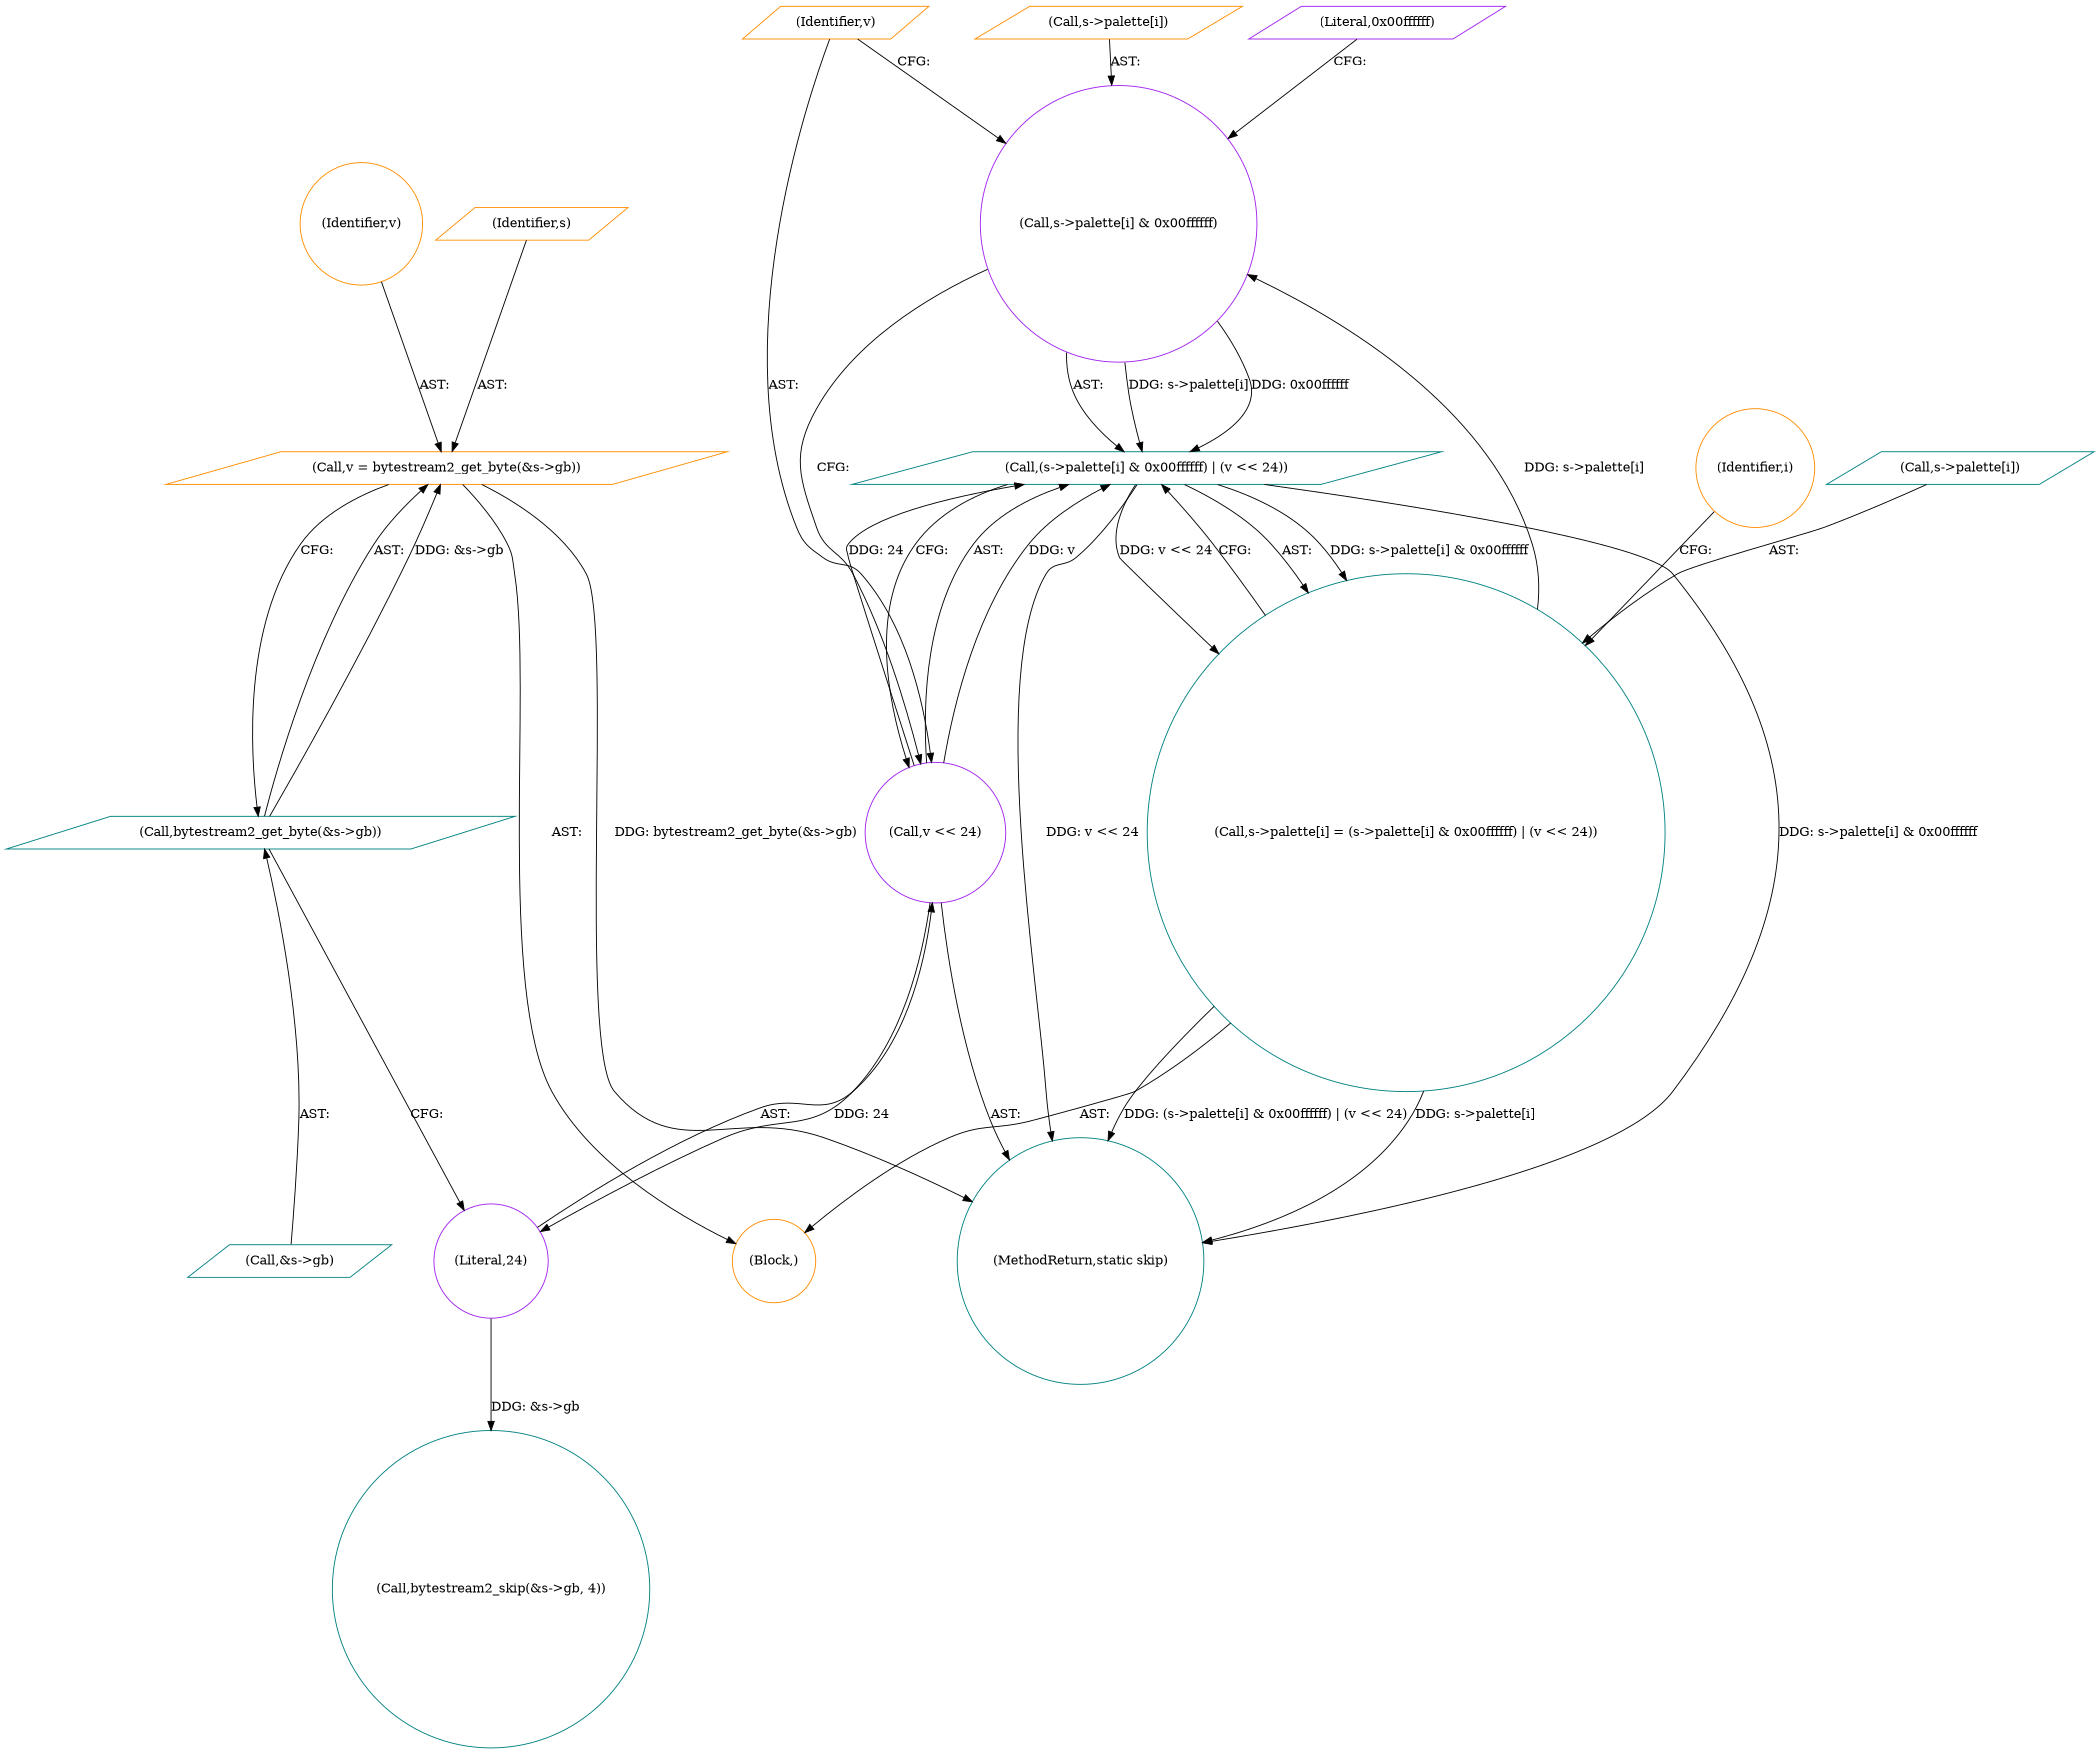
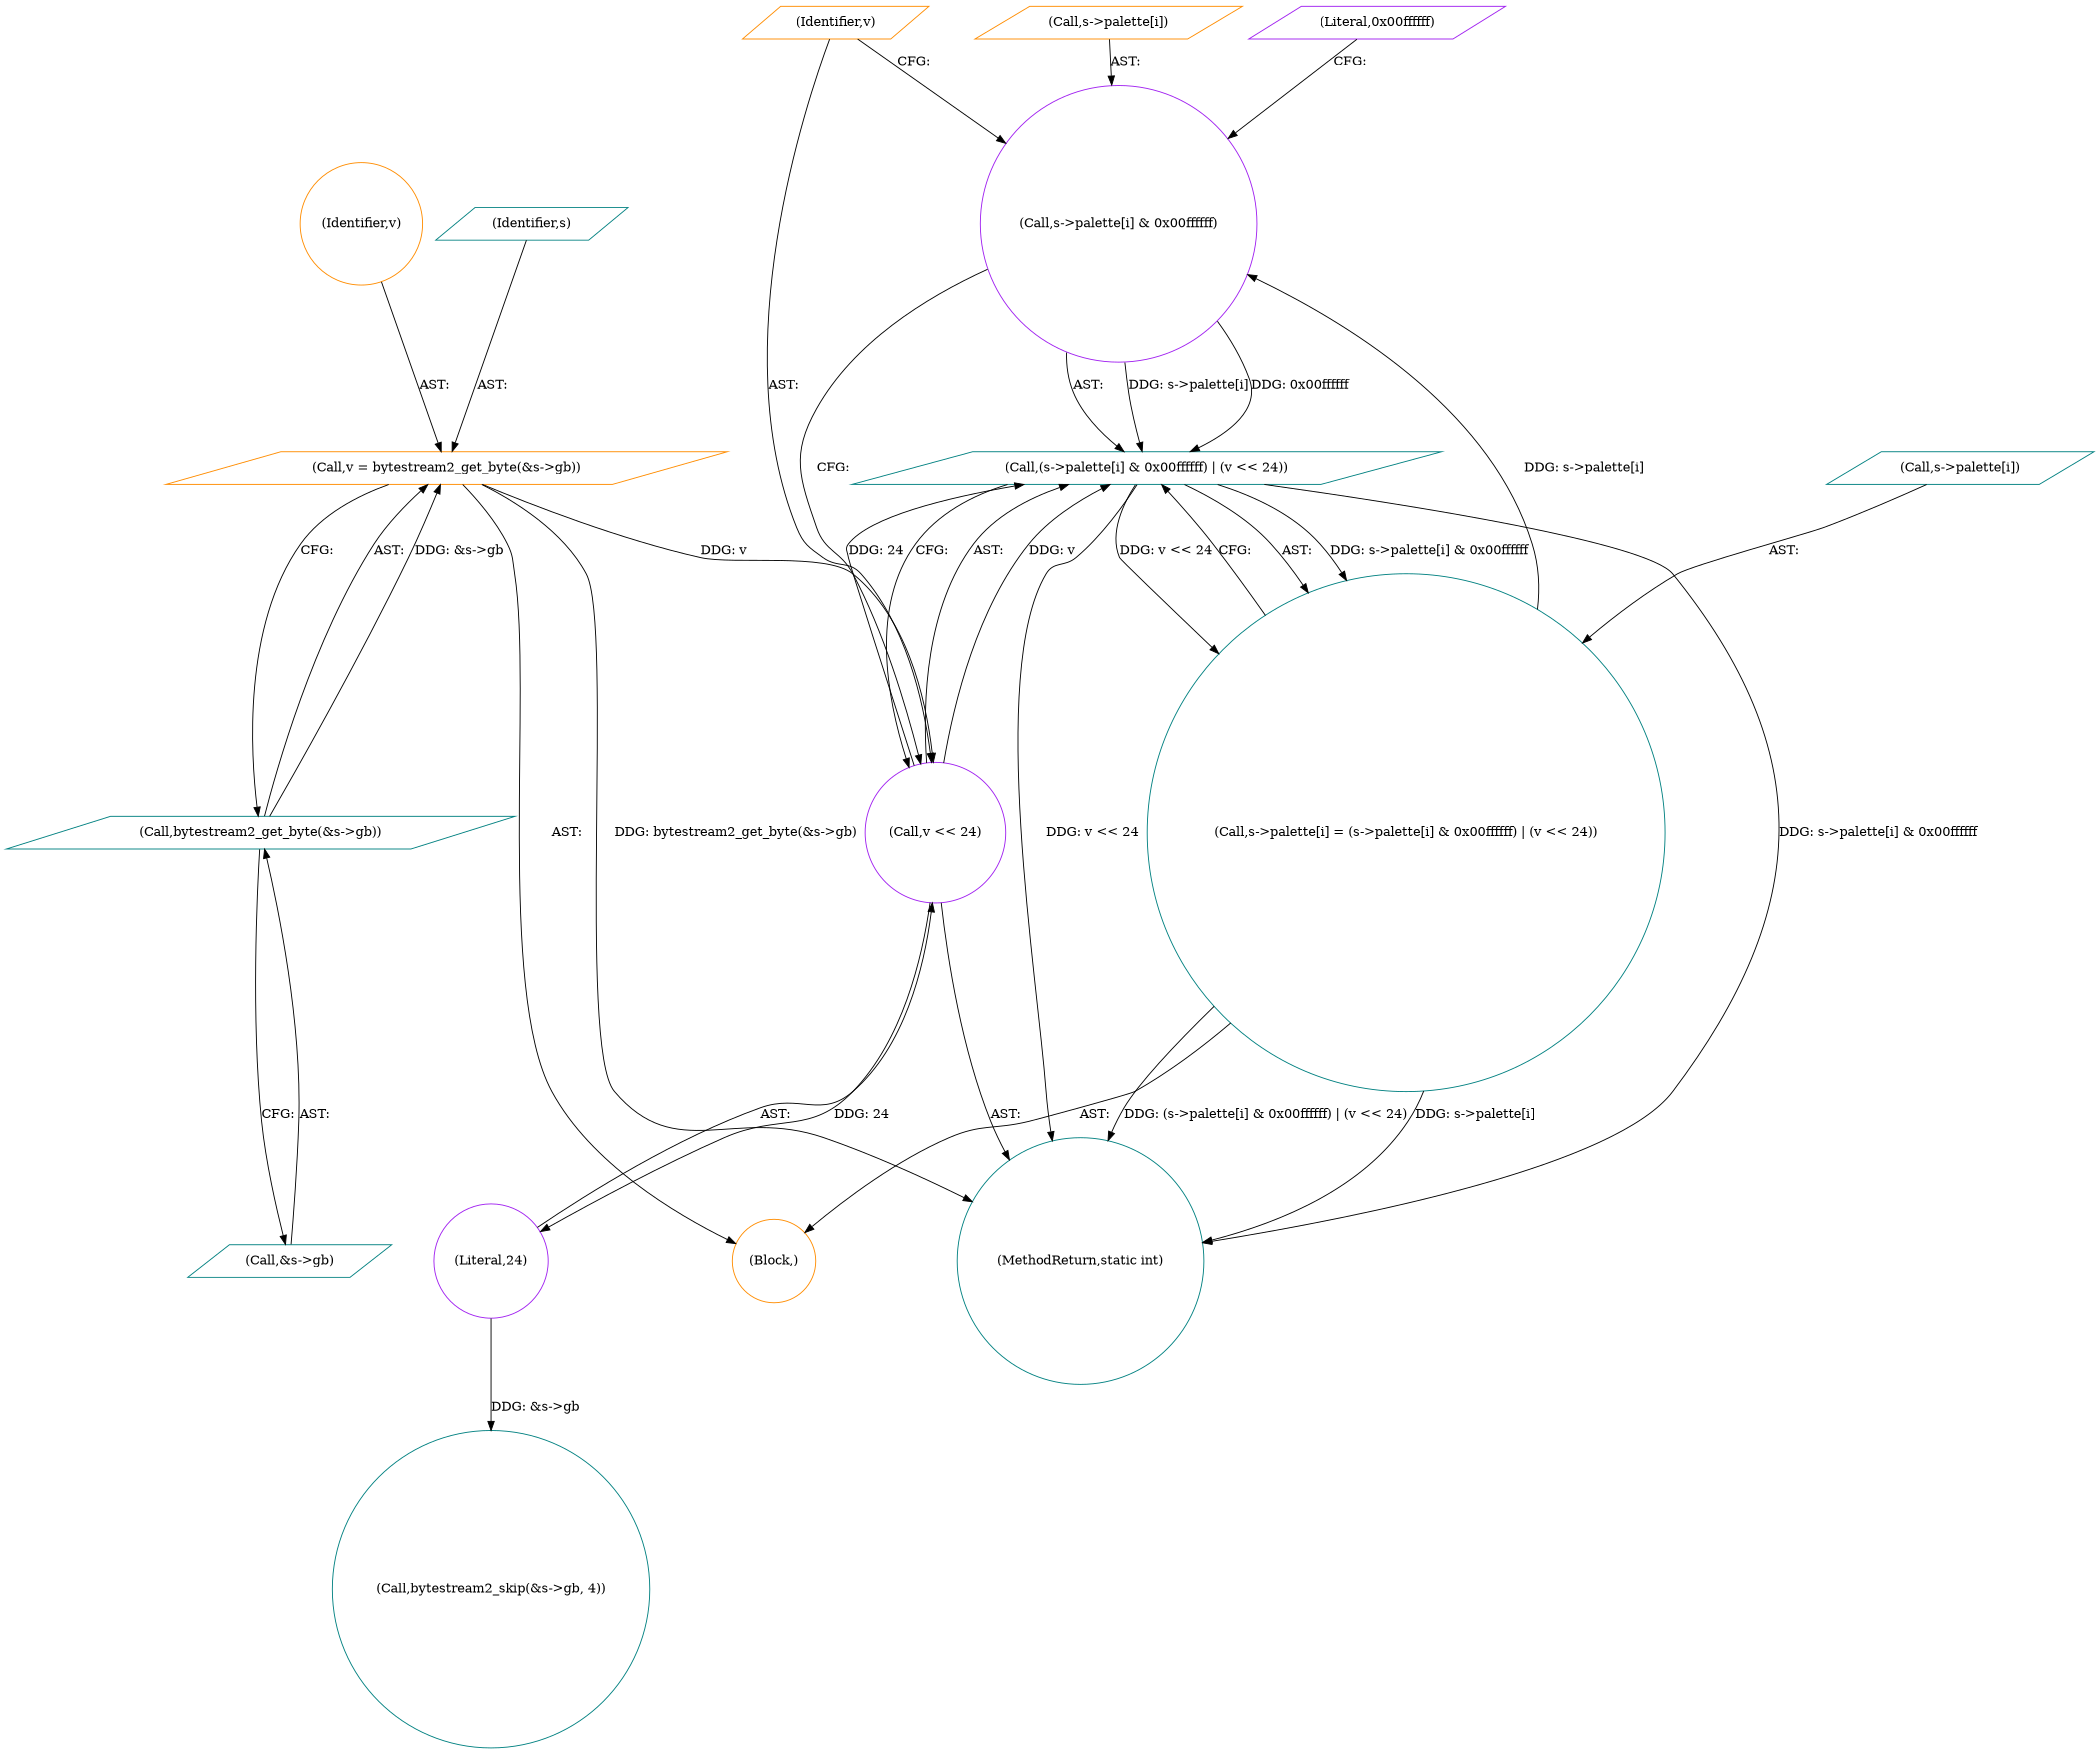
(532, 224) -> (532, 224)
(1755, 468) -> none
none -> (763, 560)
(364, 1026) -> (257, 1044)
(1081, 1261) -> (1081, 1261)
